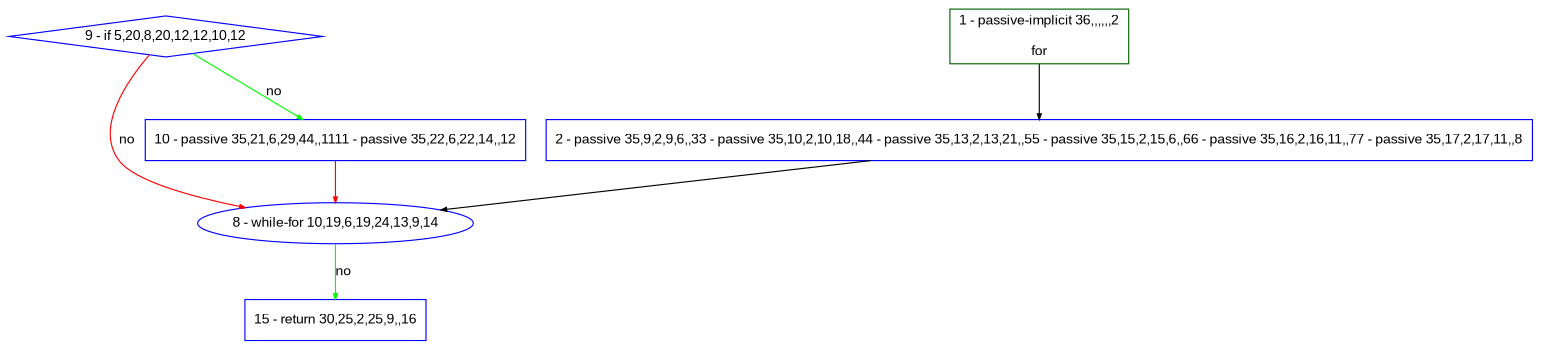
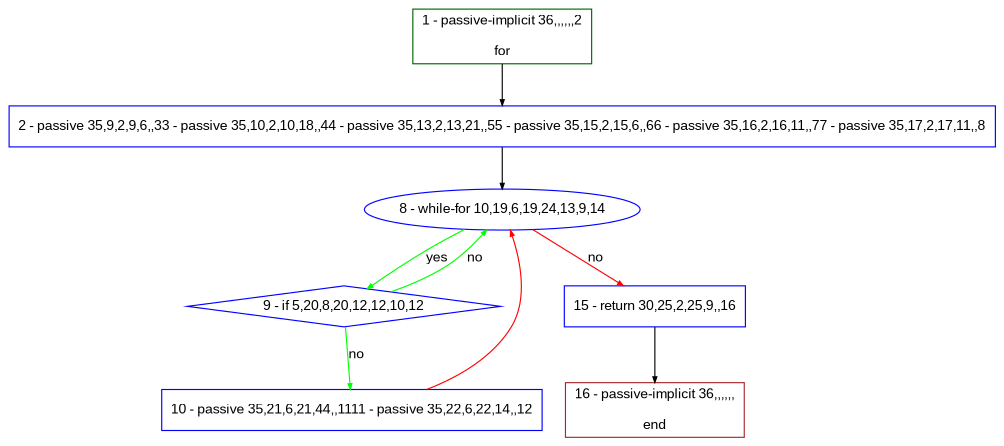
(335, 140) -> (352, 410)
(123, 165) -> (441, 270)
none -> (417, 256)
(335, 269) -> (576, 256)
none -> (655, 410)
